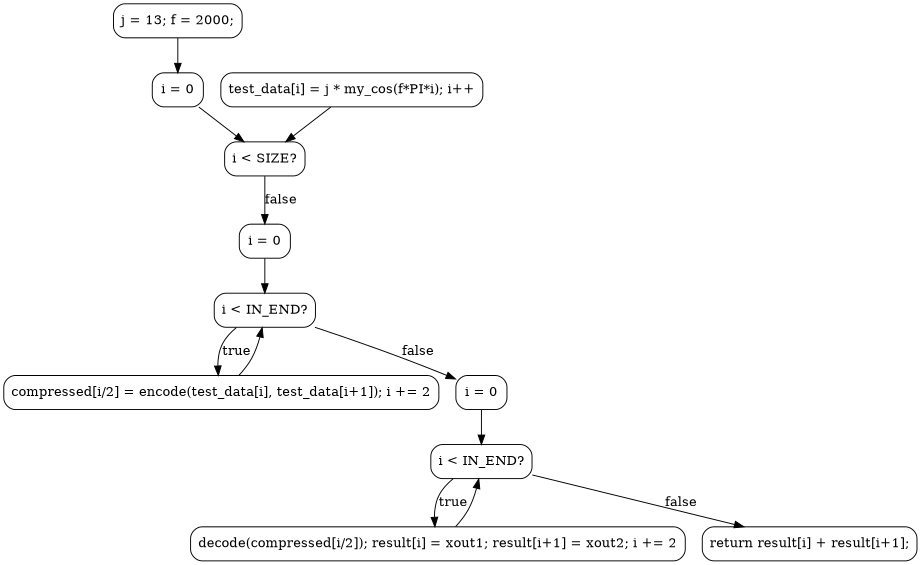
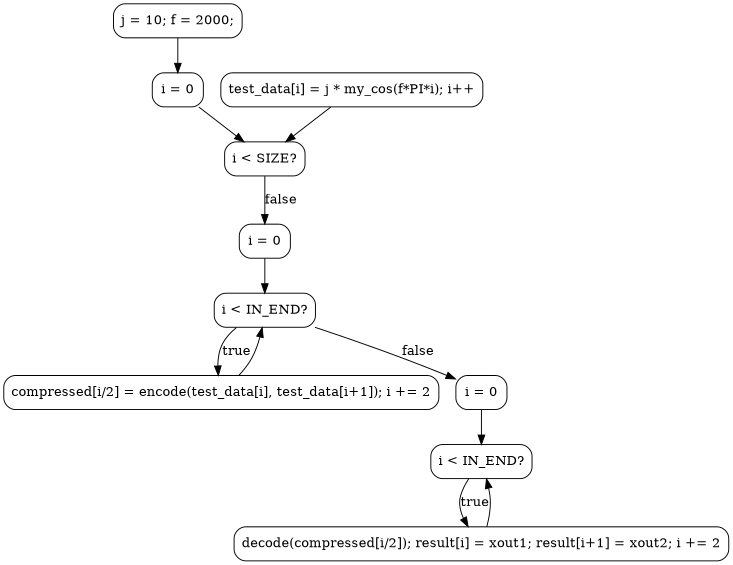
(178, 21) -> (178, 21)
(810, 544) -> none
